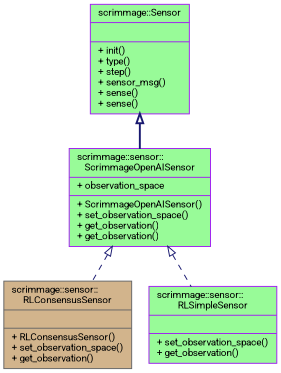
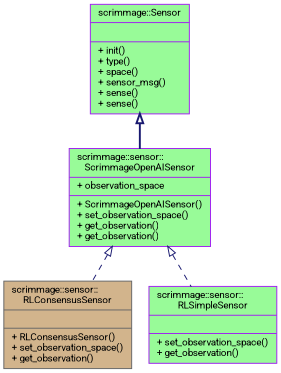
(115, 72) -> (119, 72)
